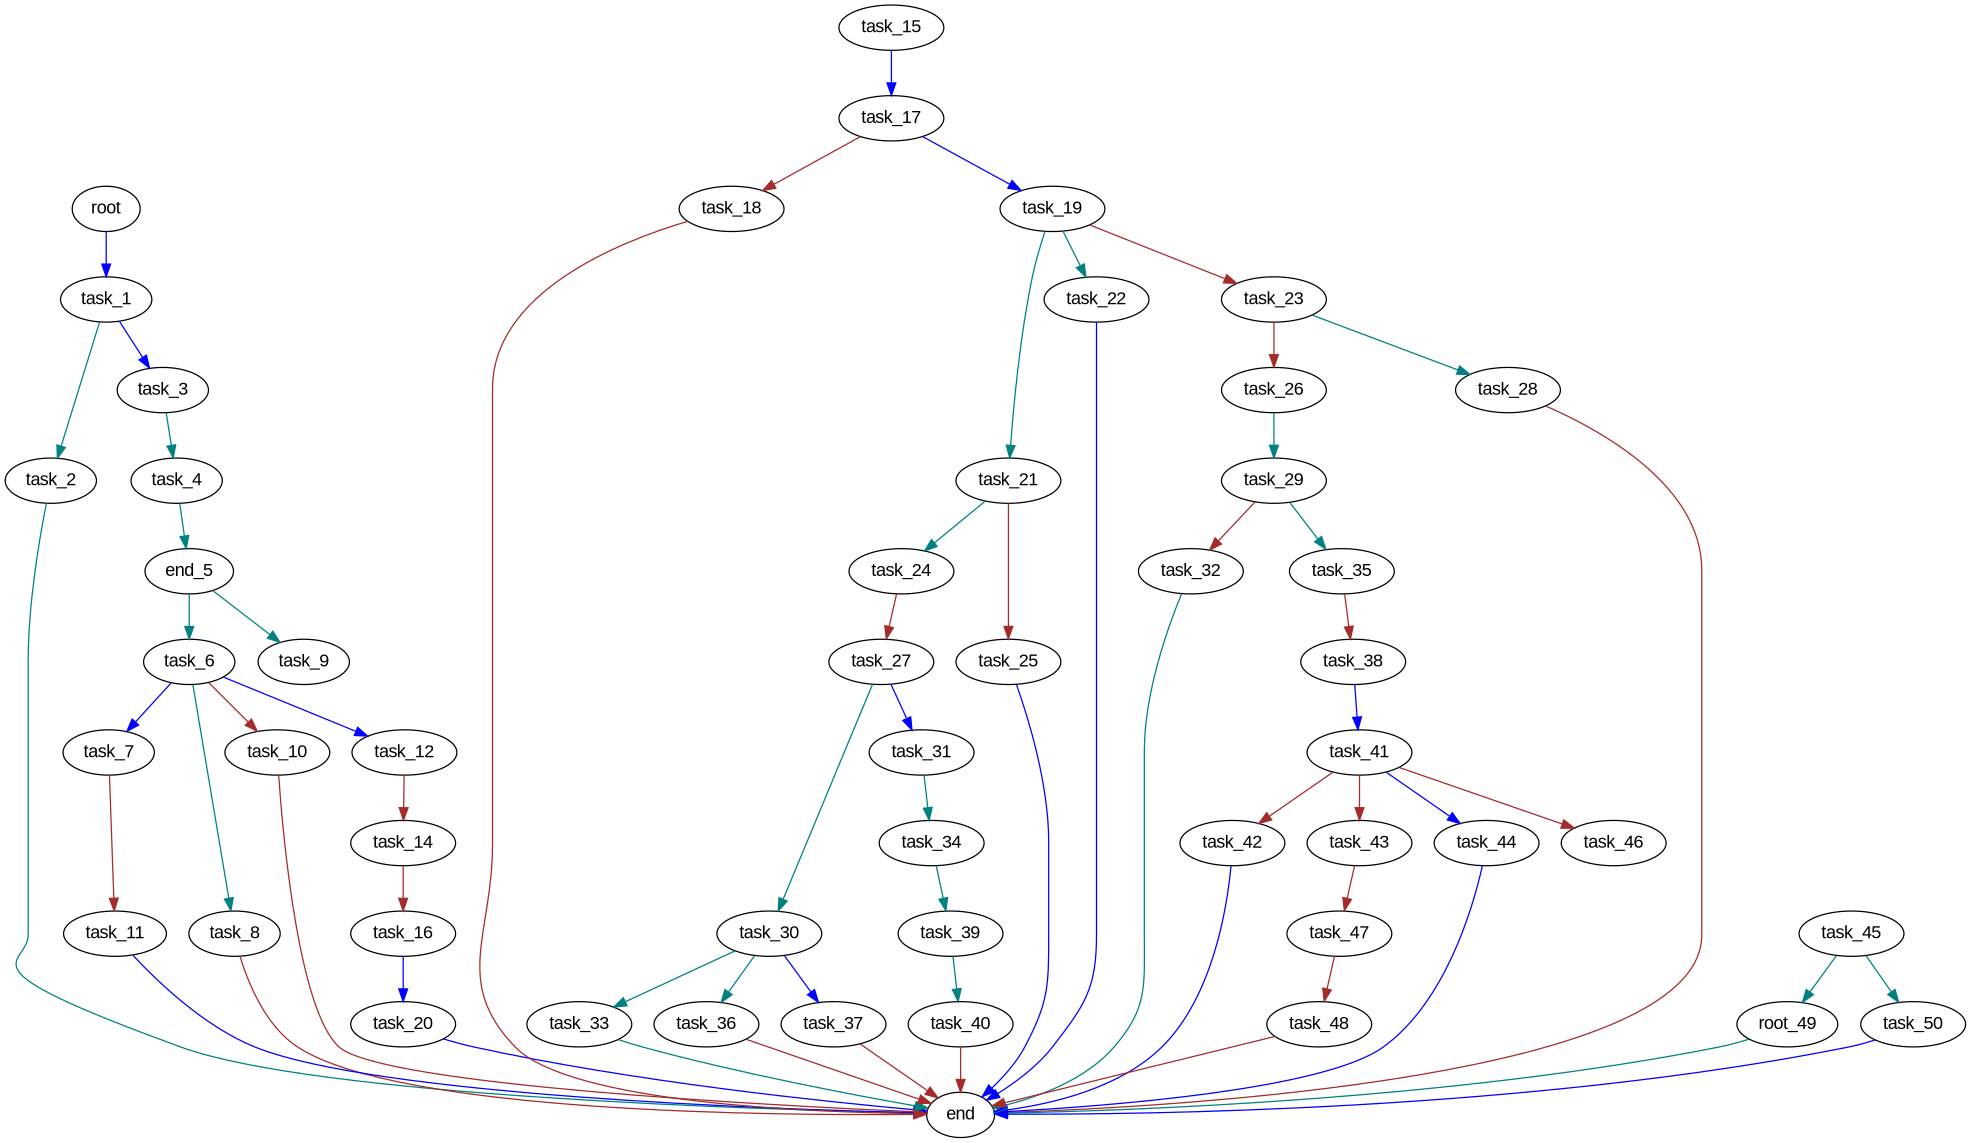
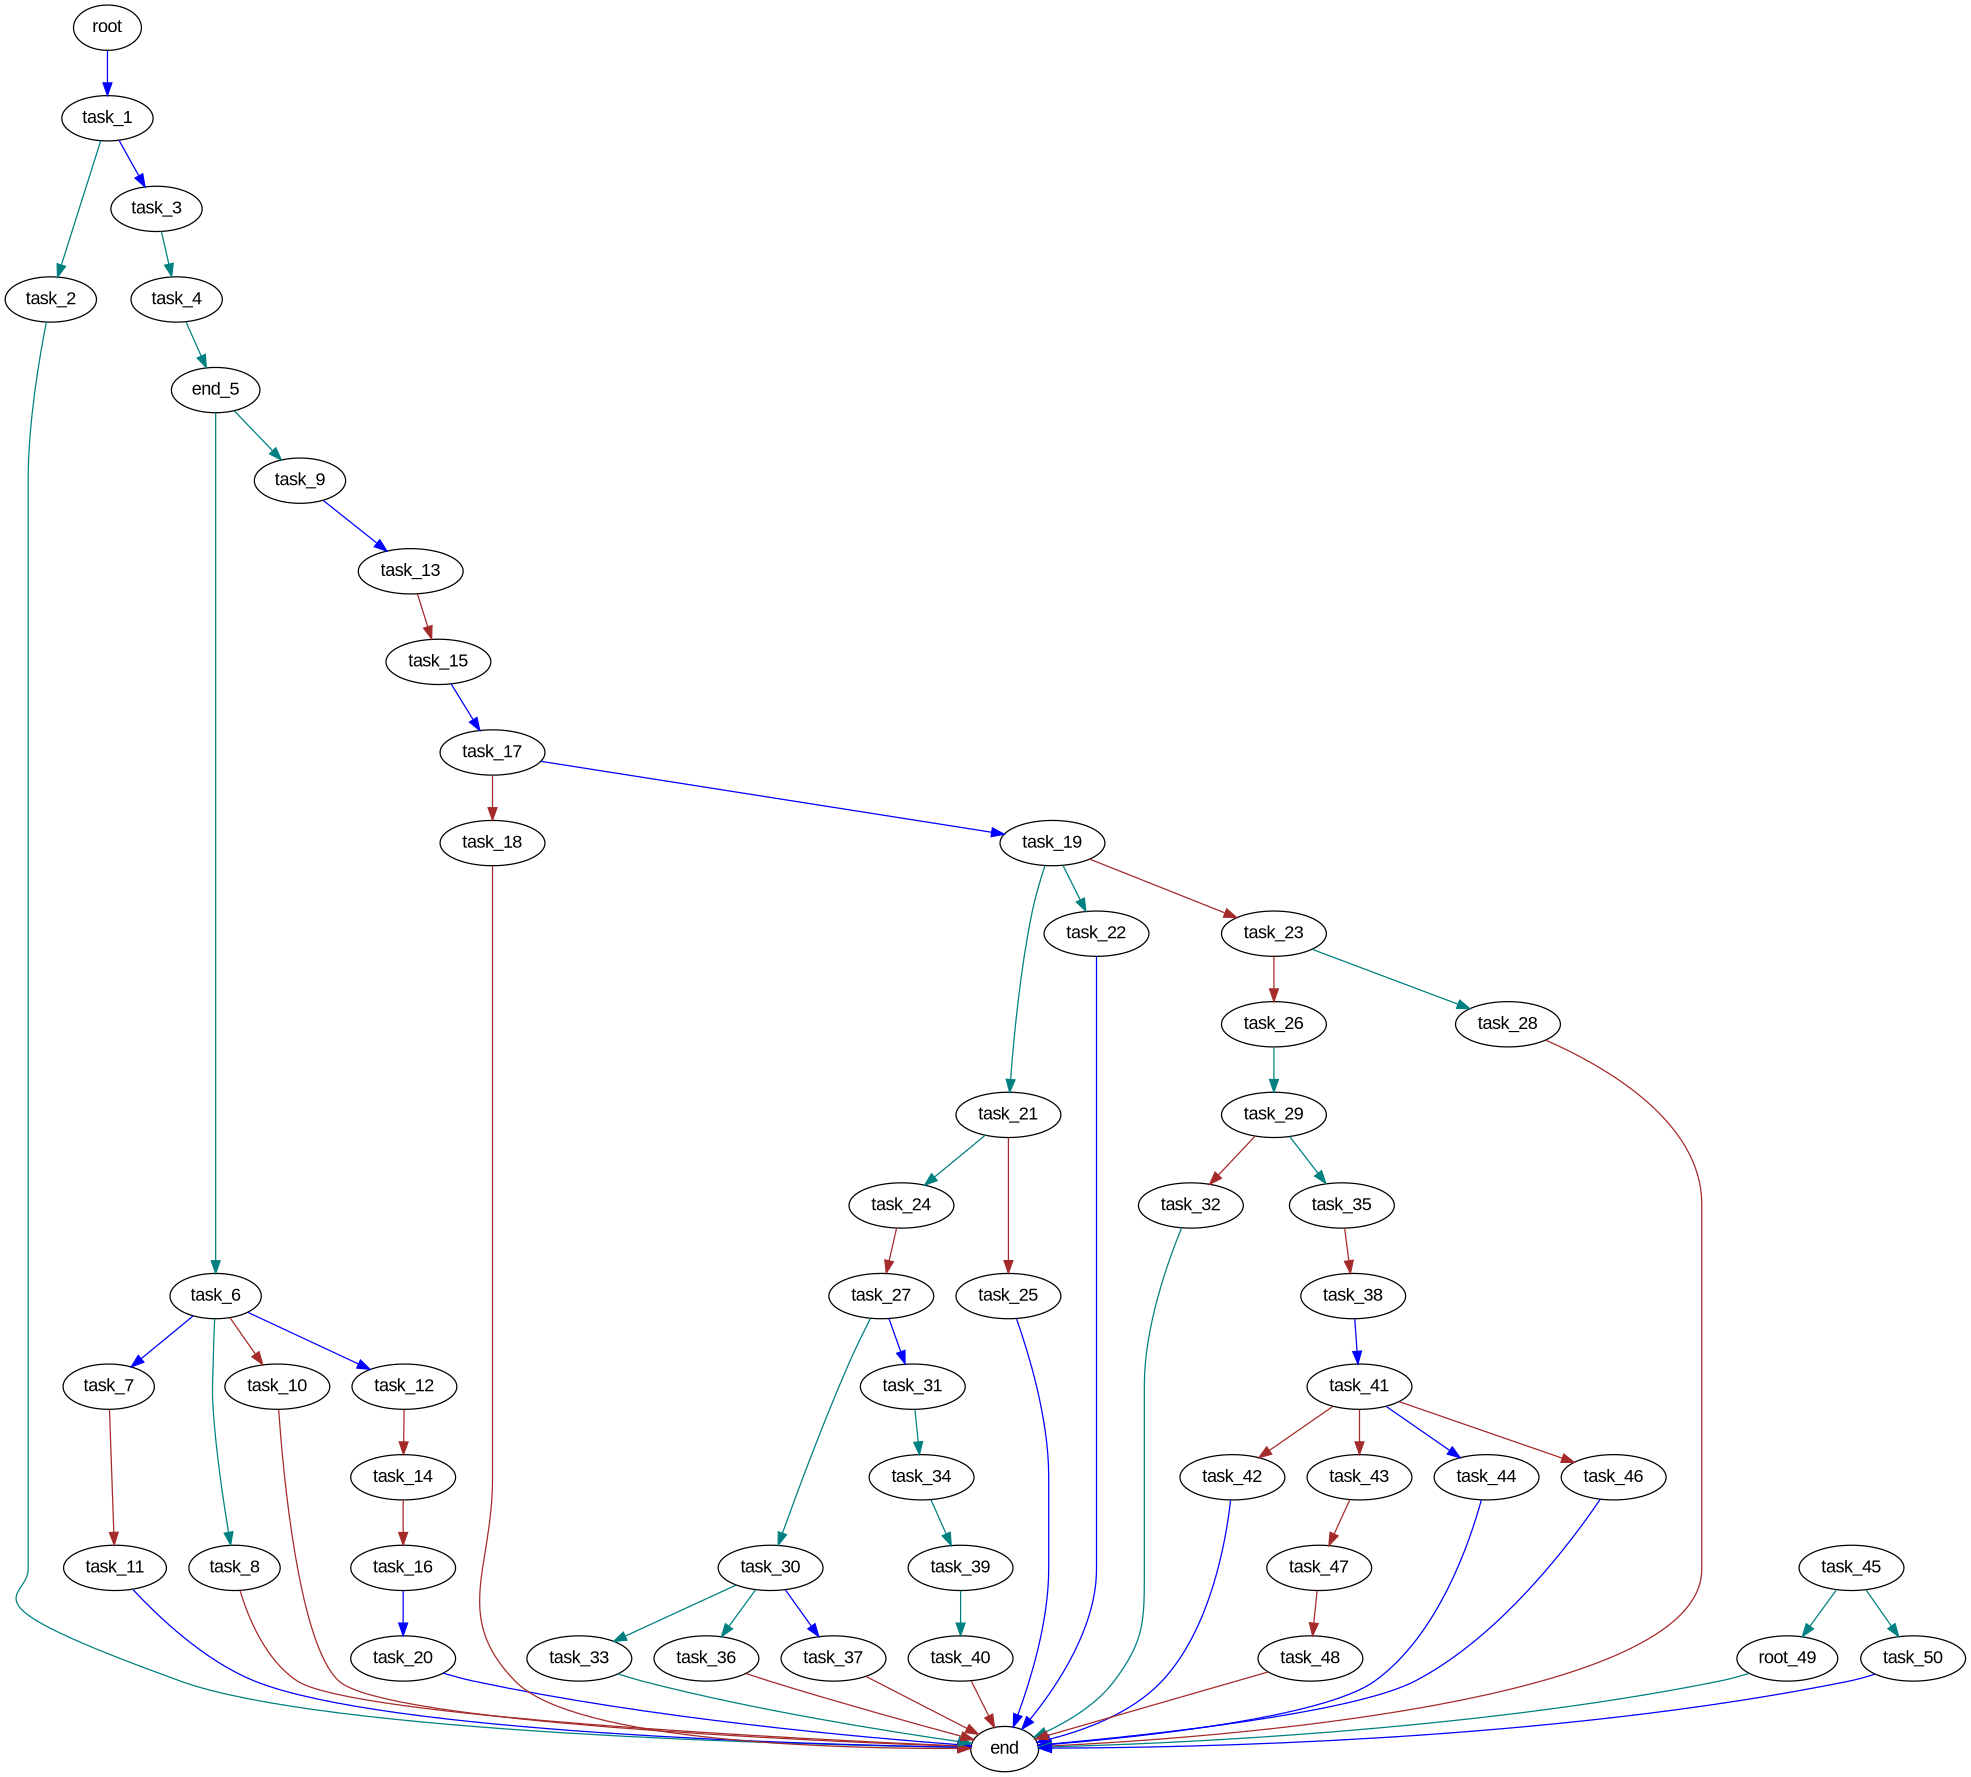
none -> (411, 571)
none -> (1364, 1698)
